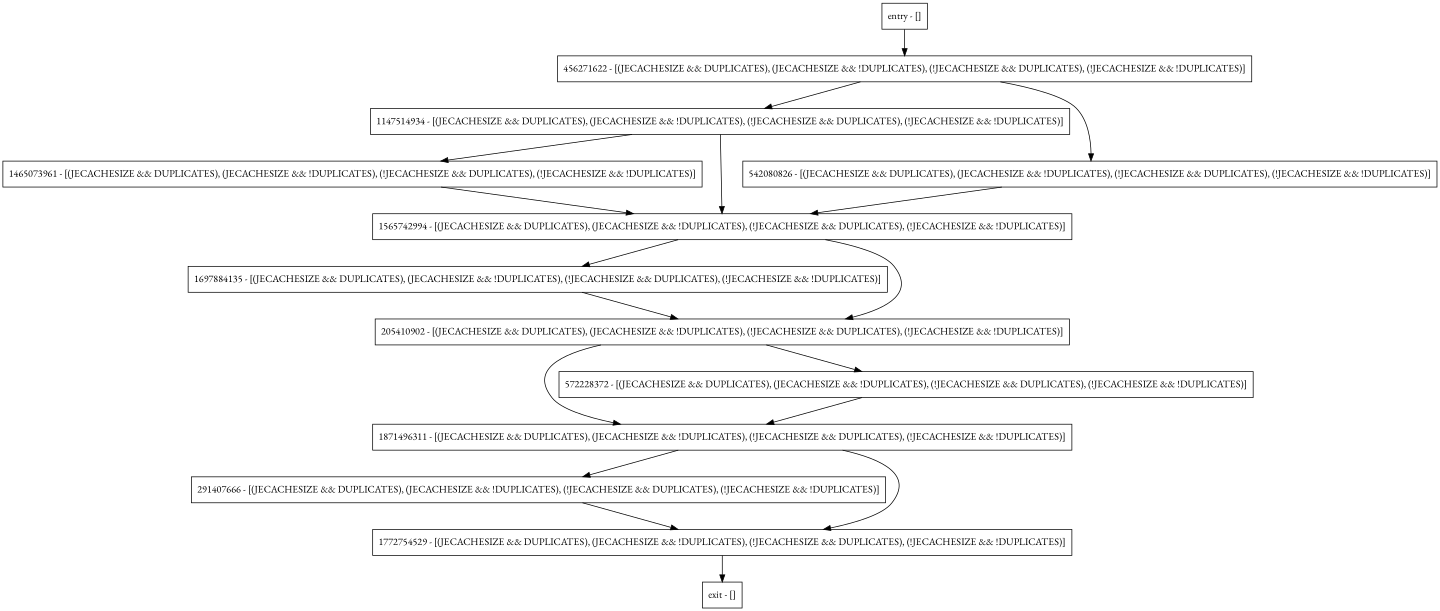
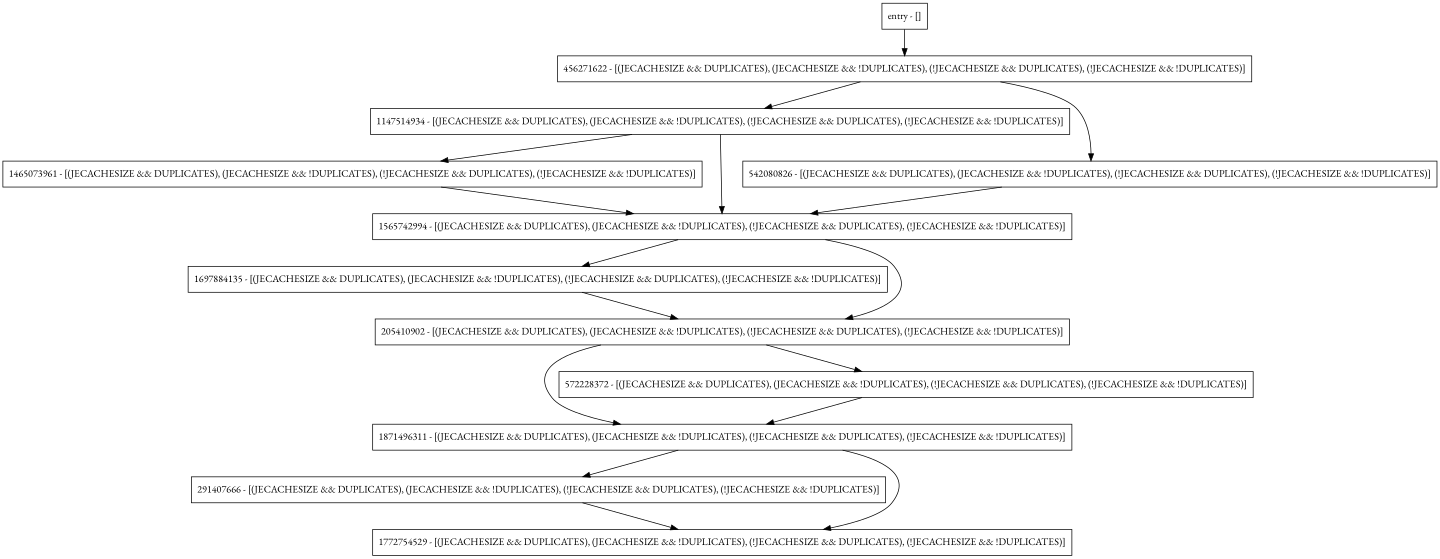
(722, 595) -> none
